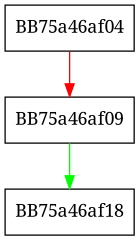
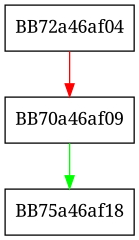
(70, 28) -> (70, 28)
(70, 120) -> (70, 120)
